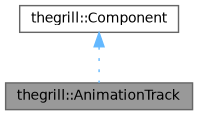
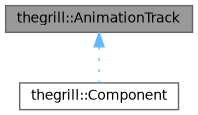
(99, 65) -> (99, 65)
